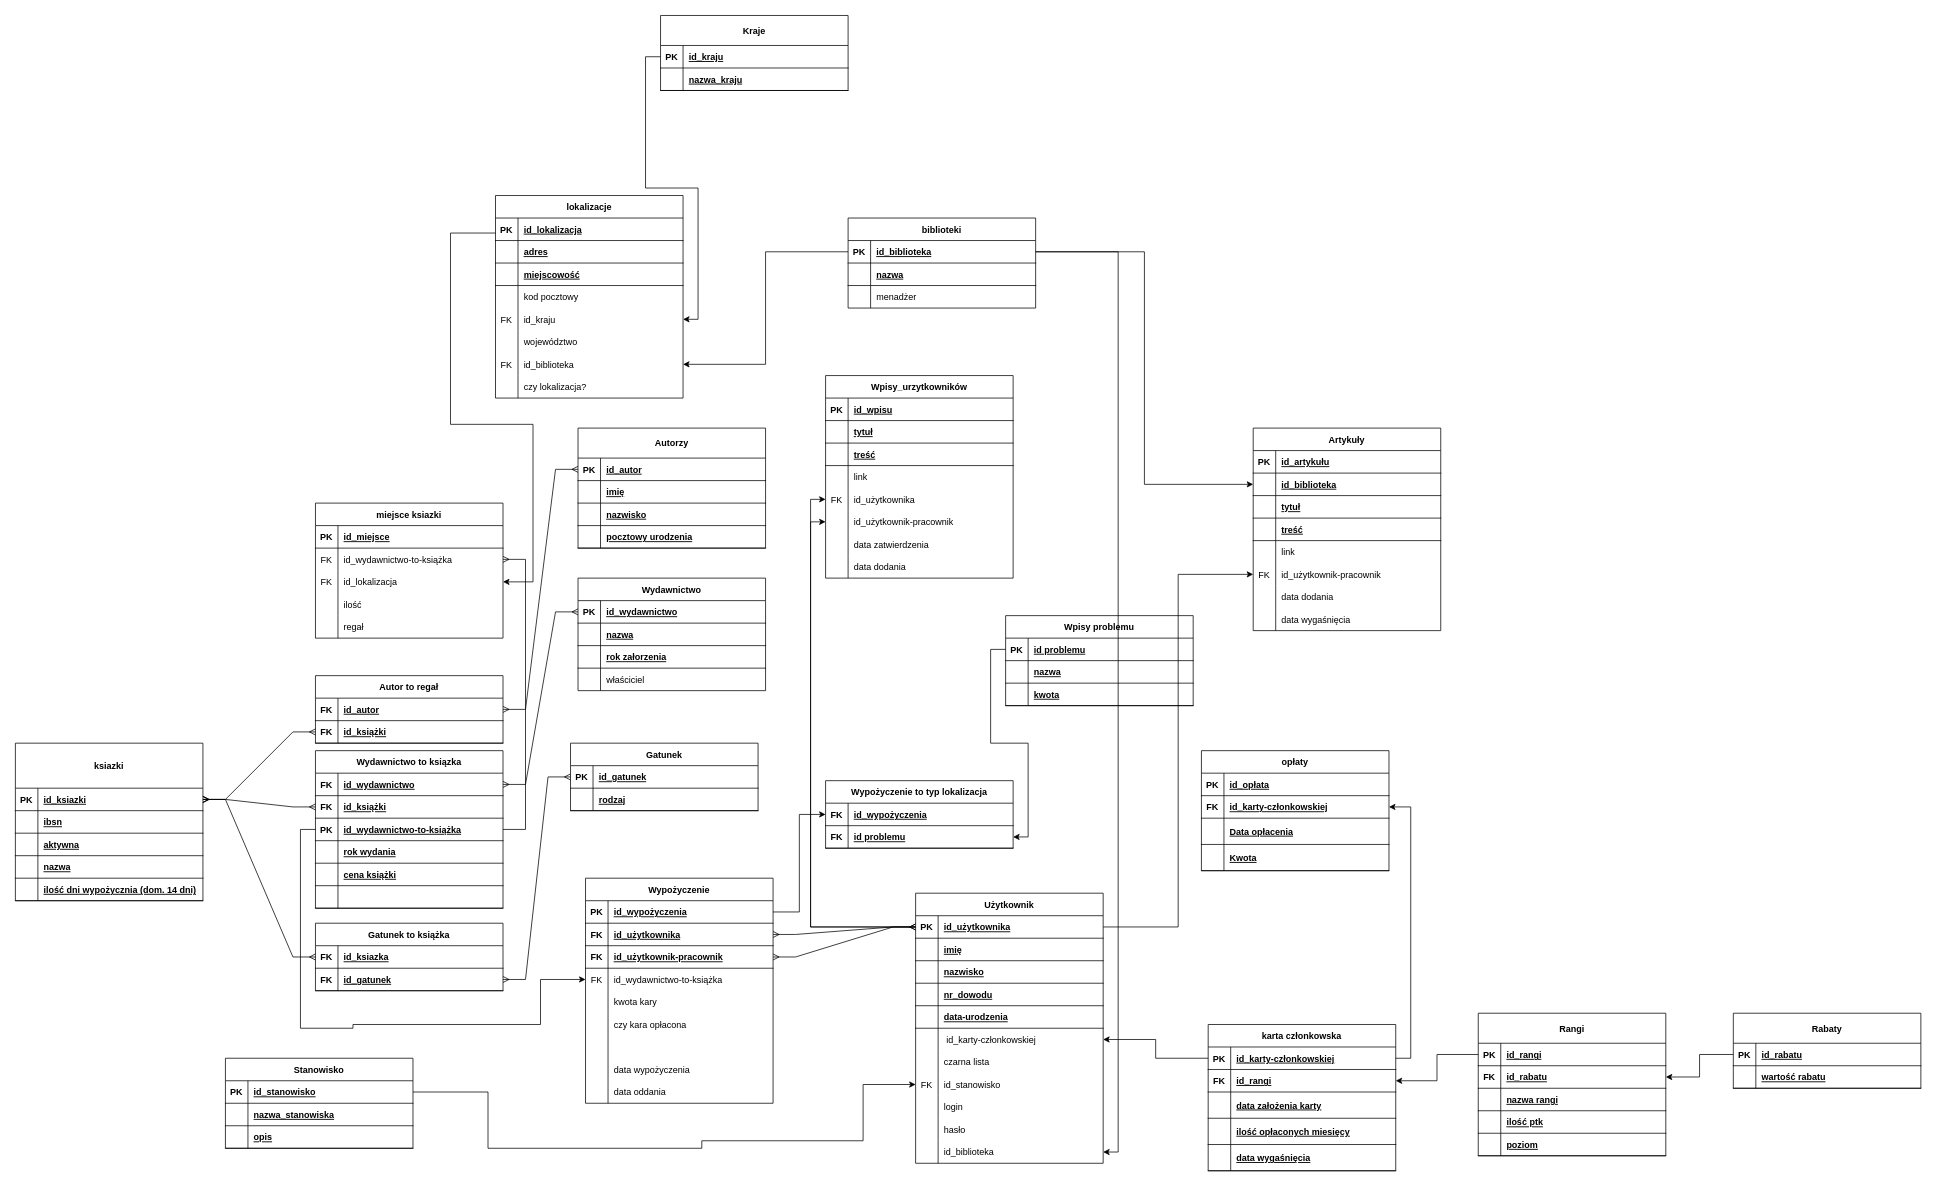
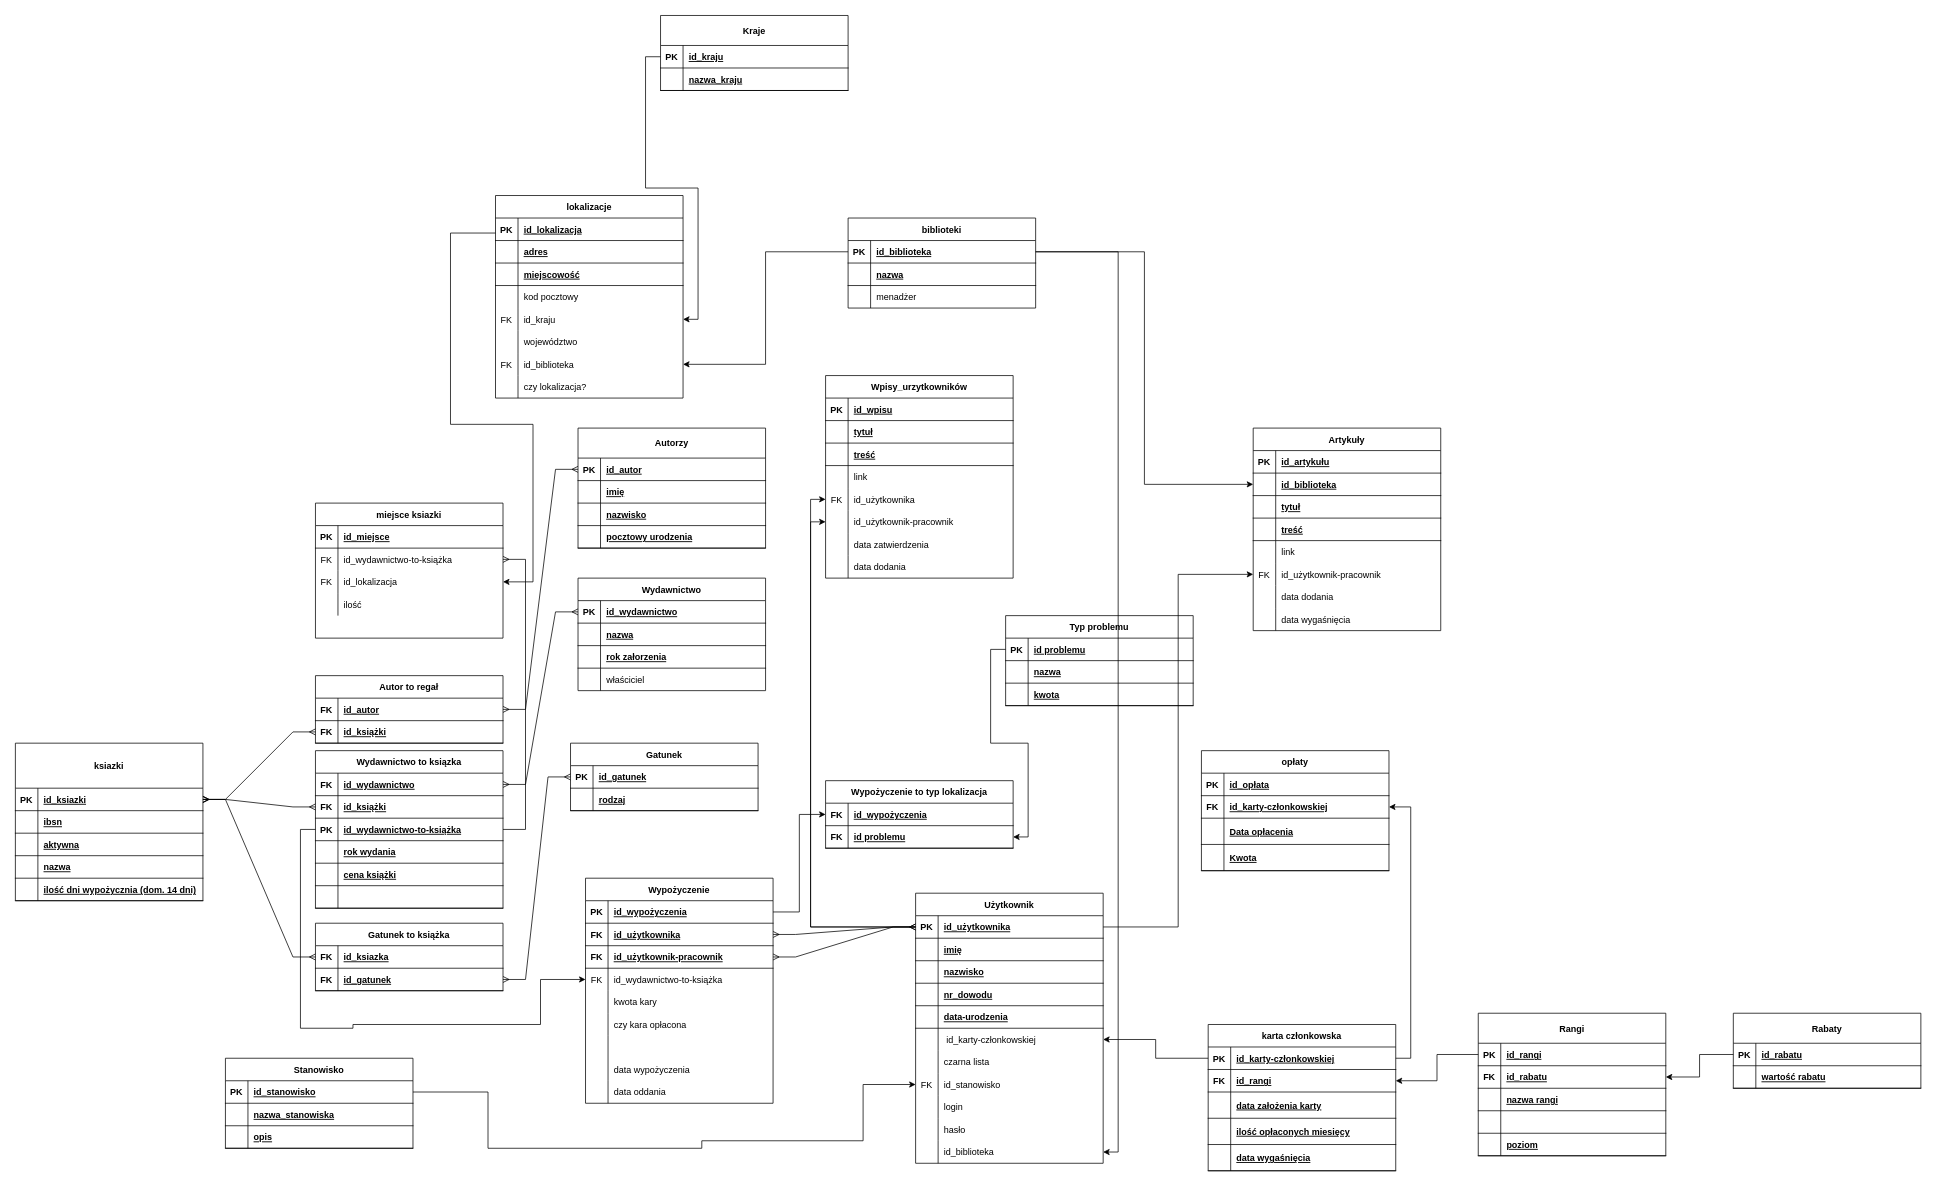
(420, 627) -> none
(1099, 627) -> (1099, 627)
(1583, 1122) -> none
